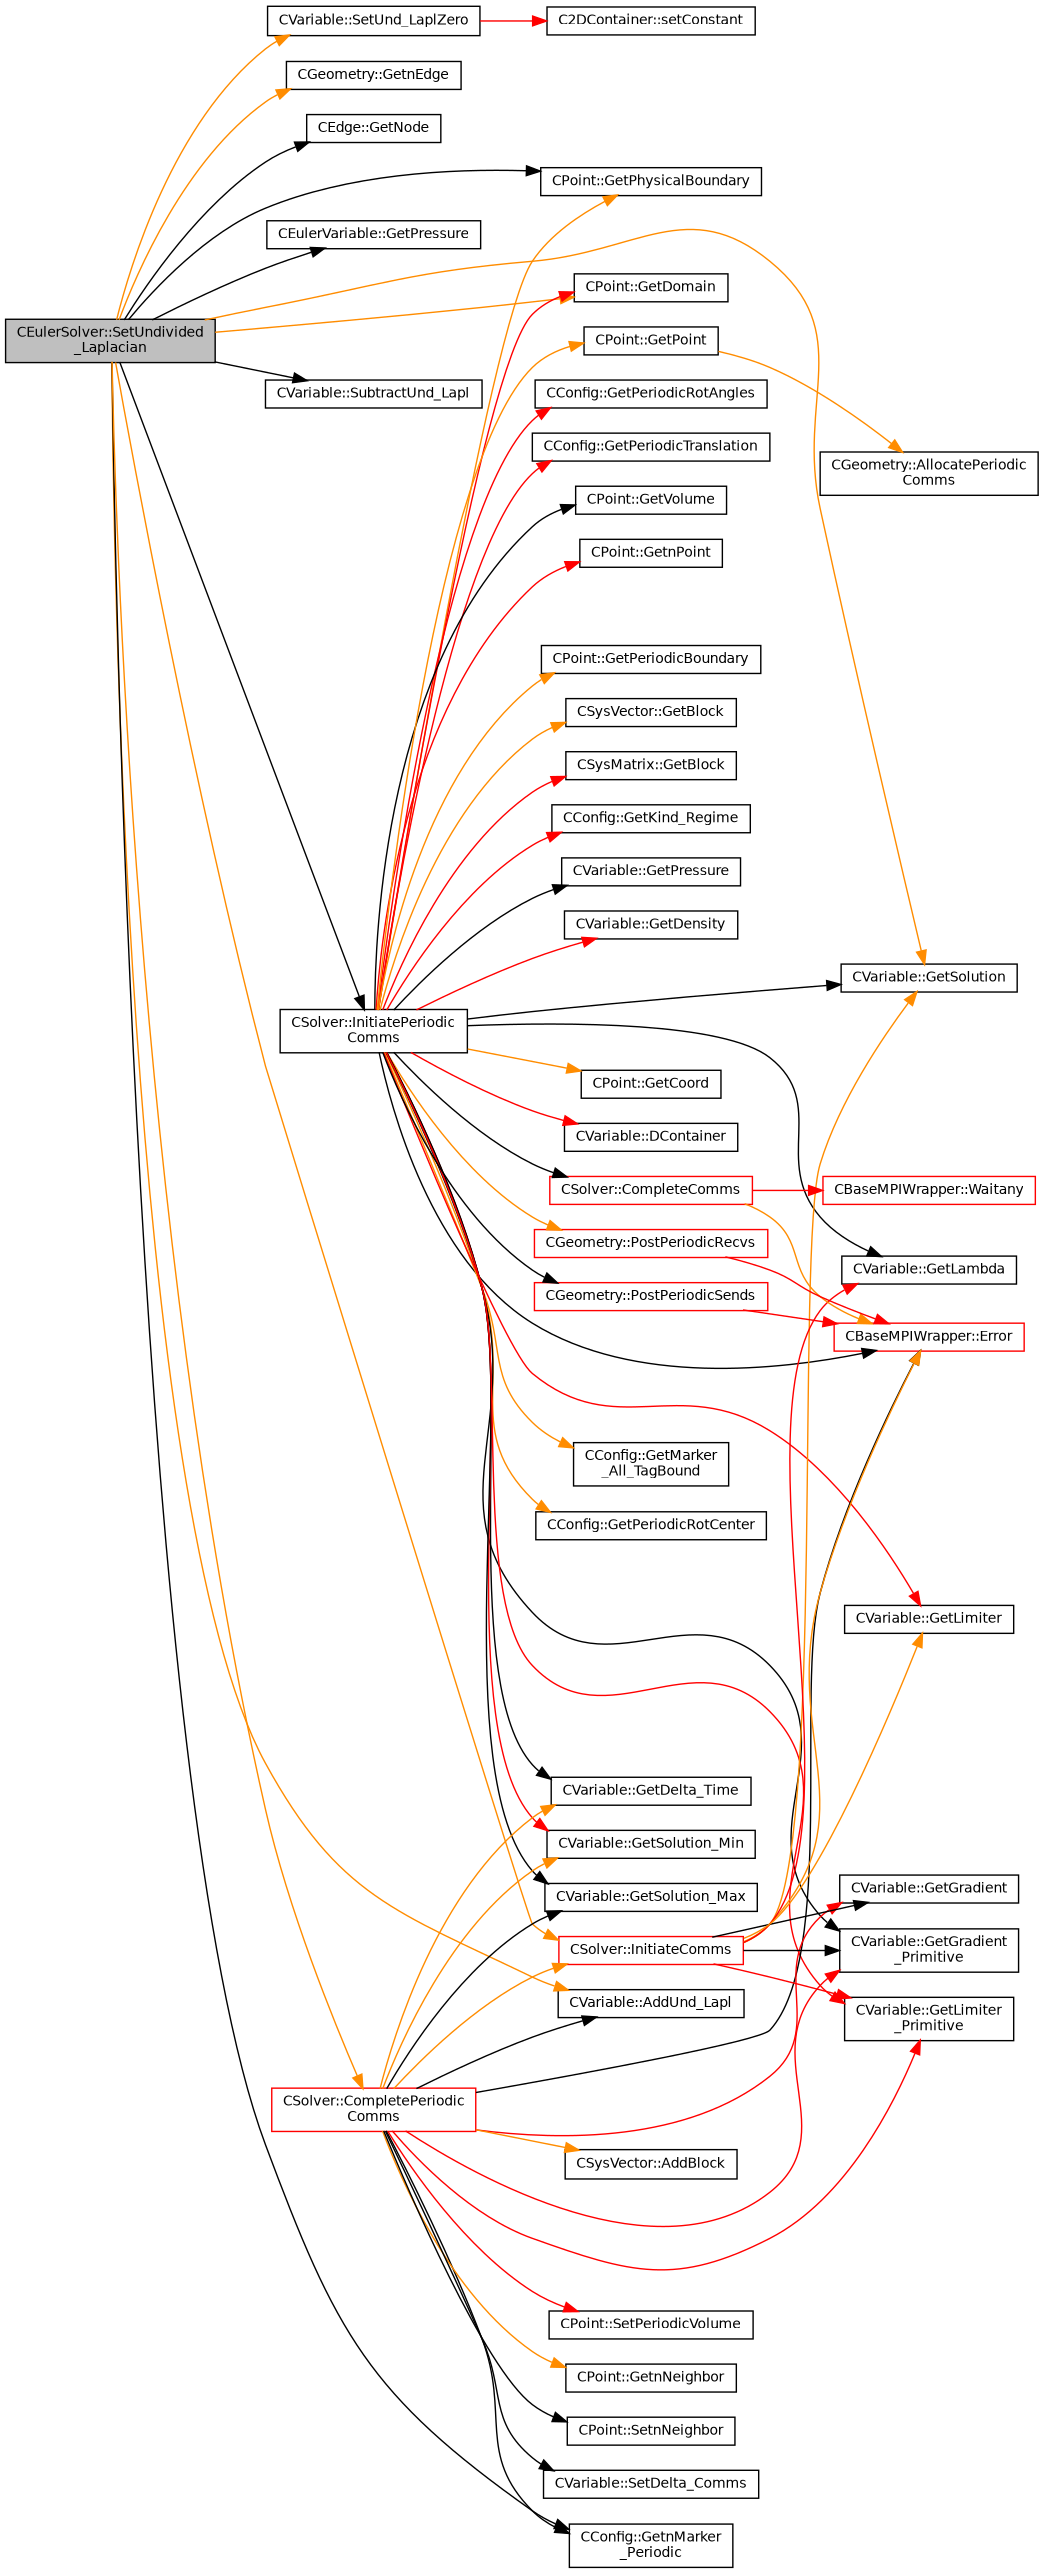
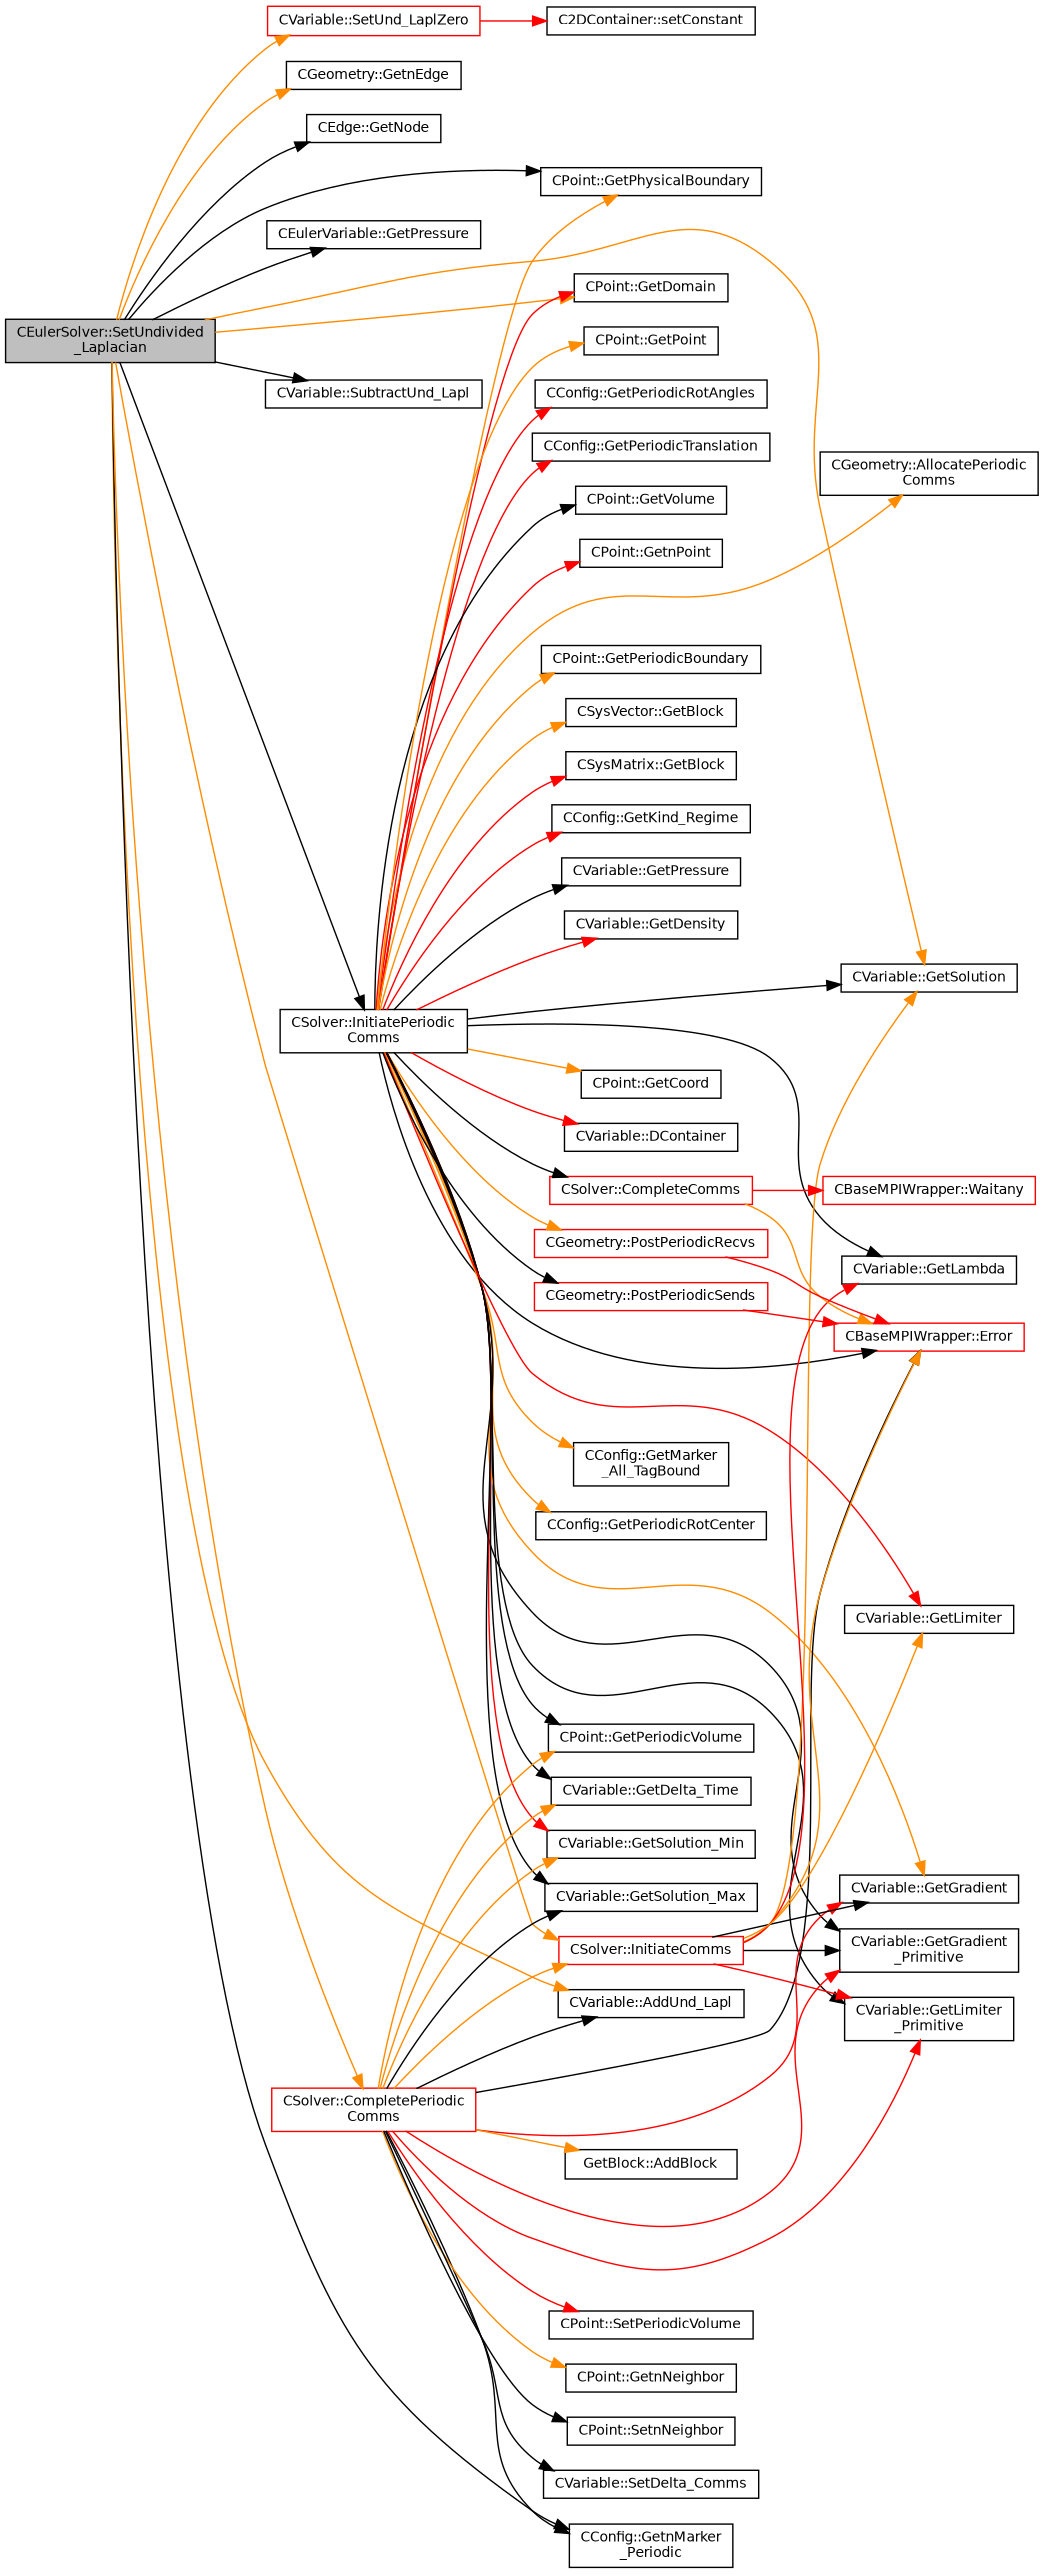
(374, 21) -> (374, 21)
(806, 385) -> (524, 642)
none -> (539, 1558)
(514, 1631) -> (514, 1631)
none -> (651, 1738)
(651, 2164) -> (651, 2164)
